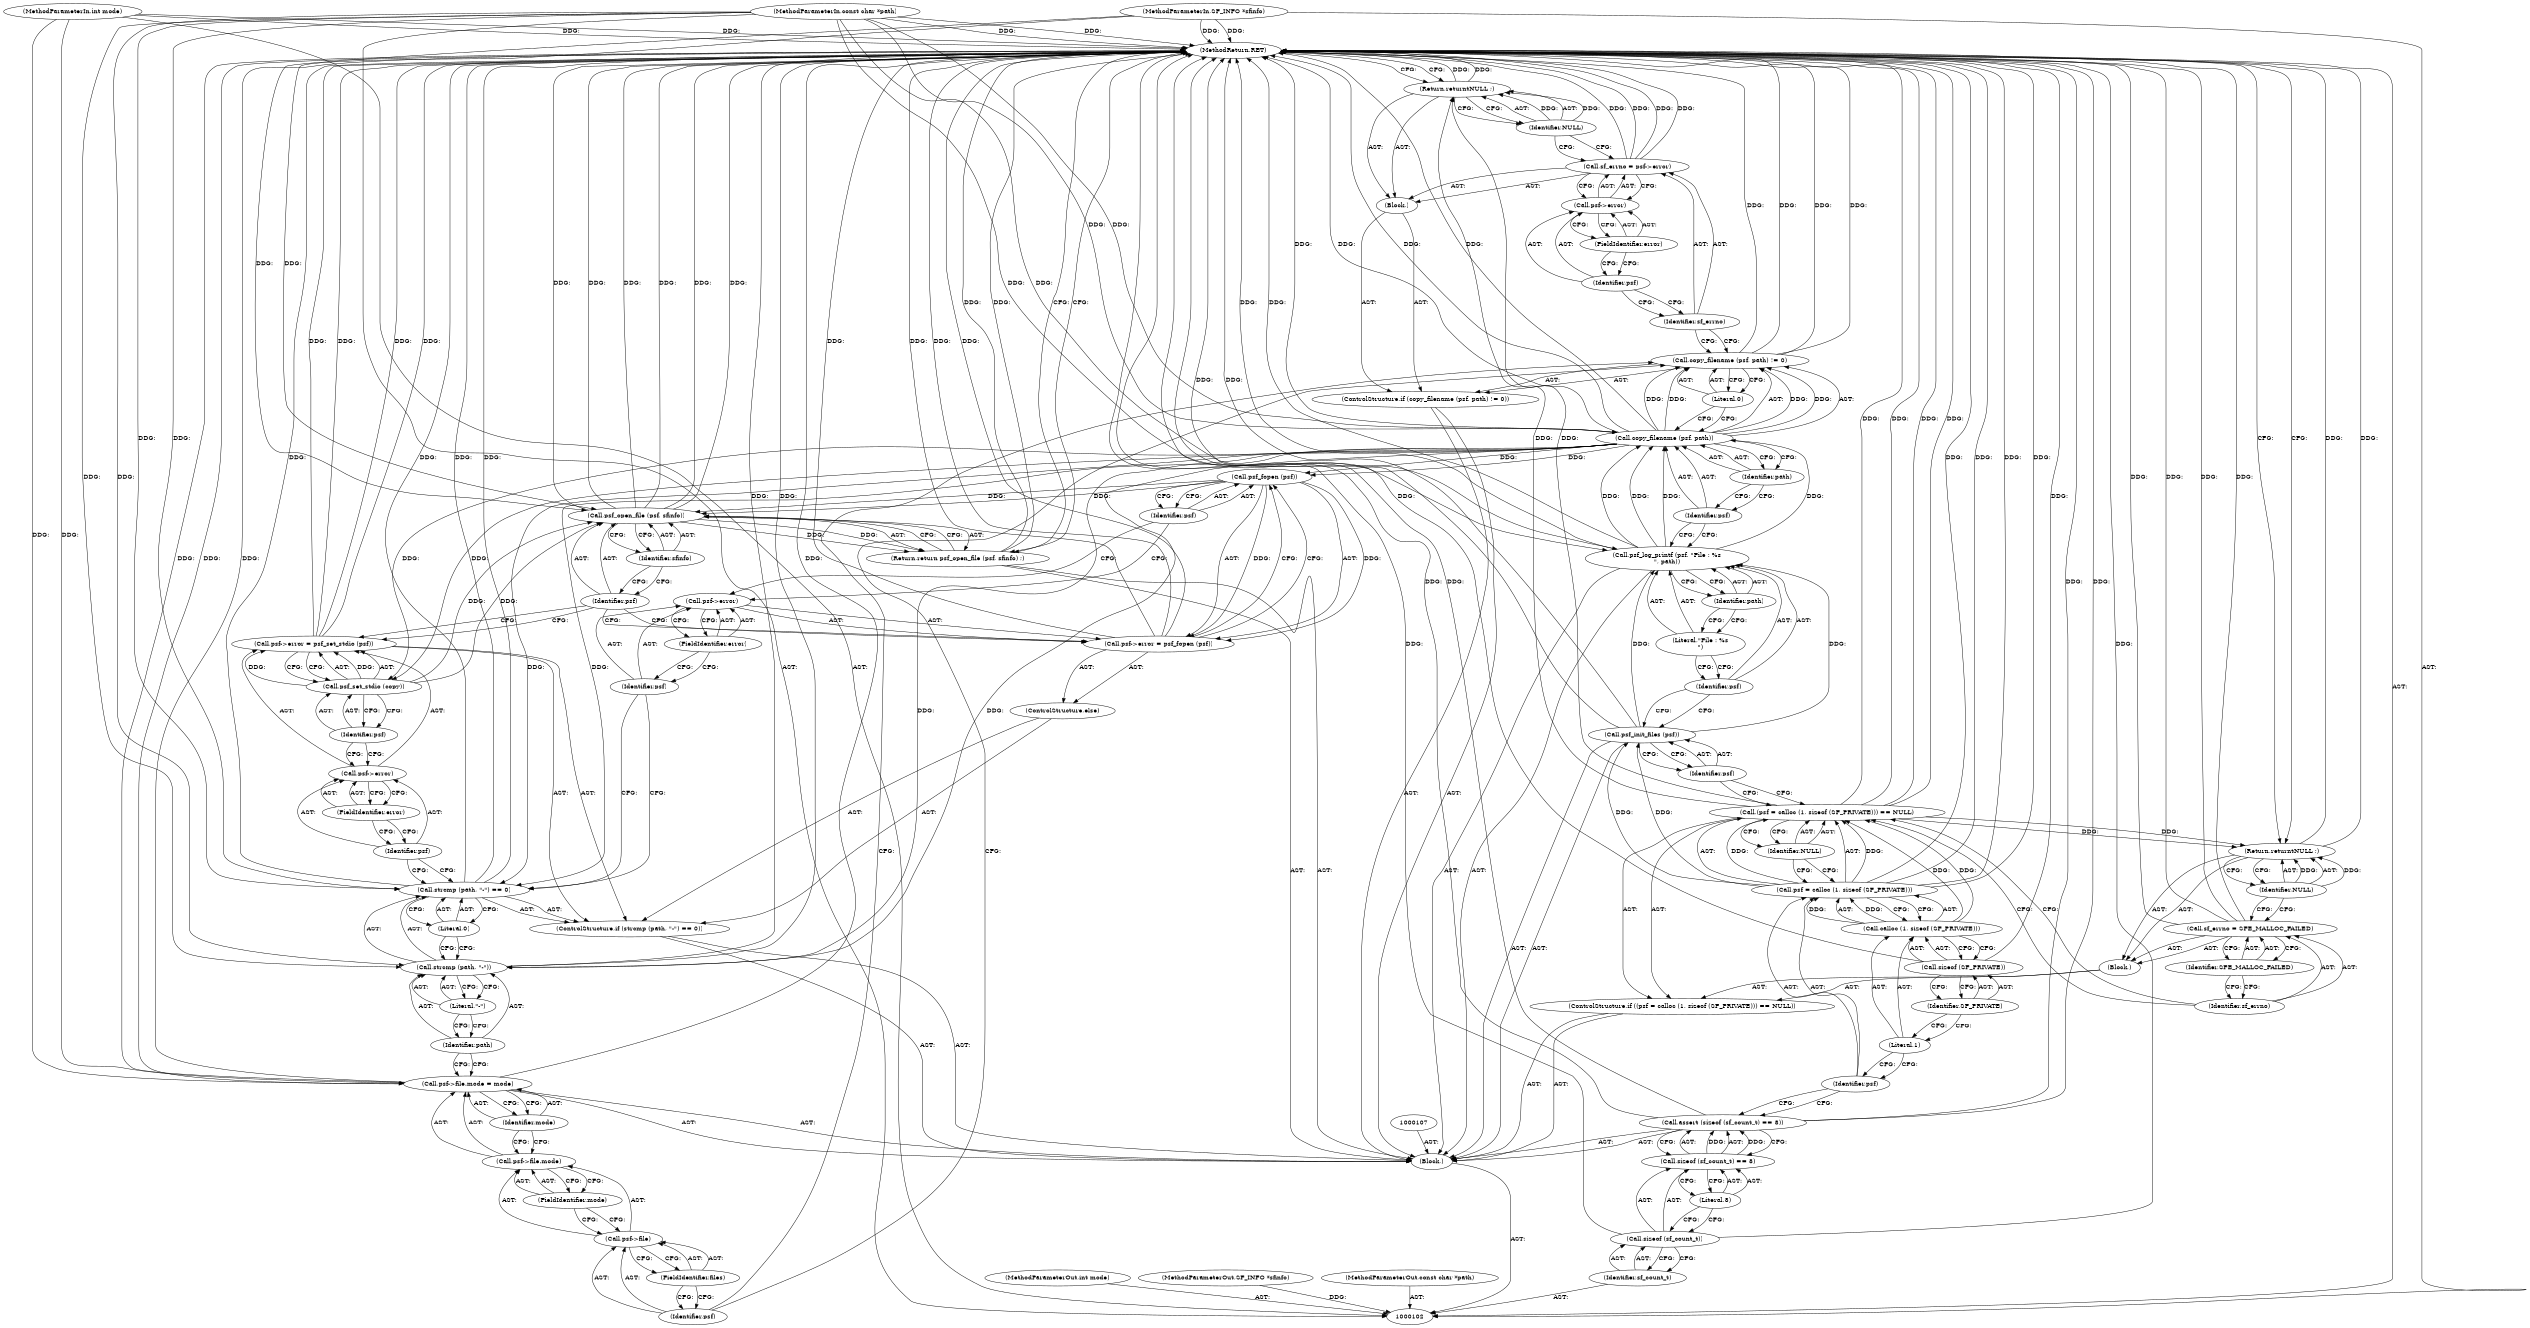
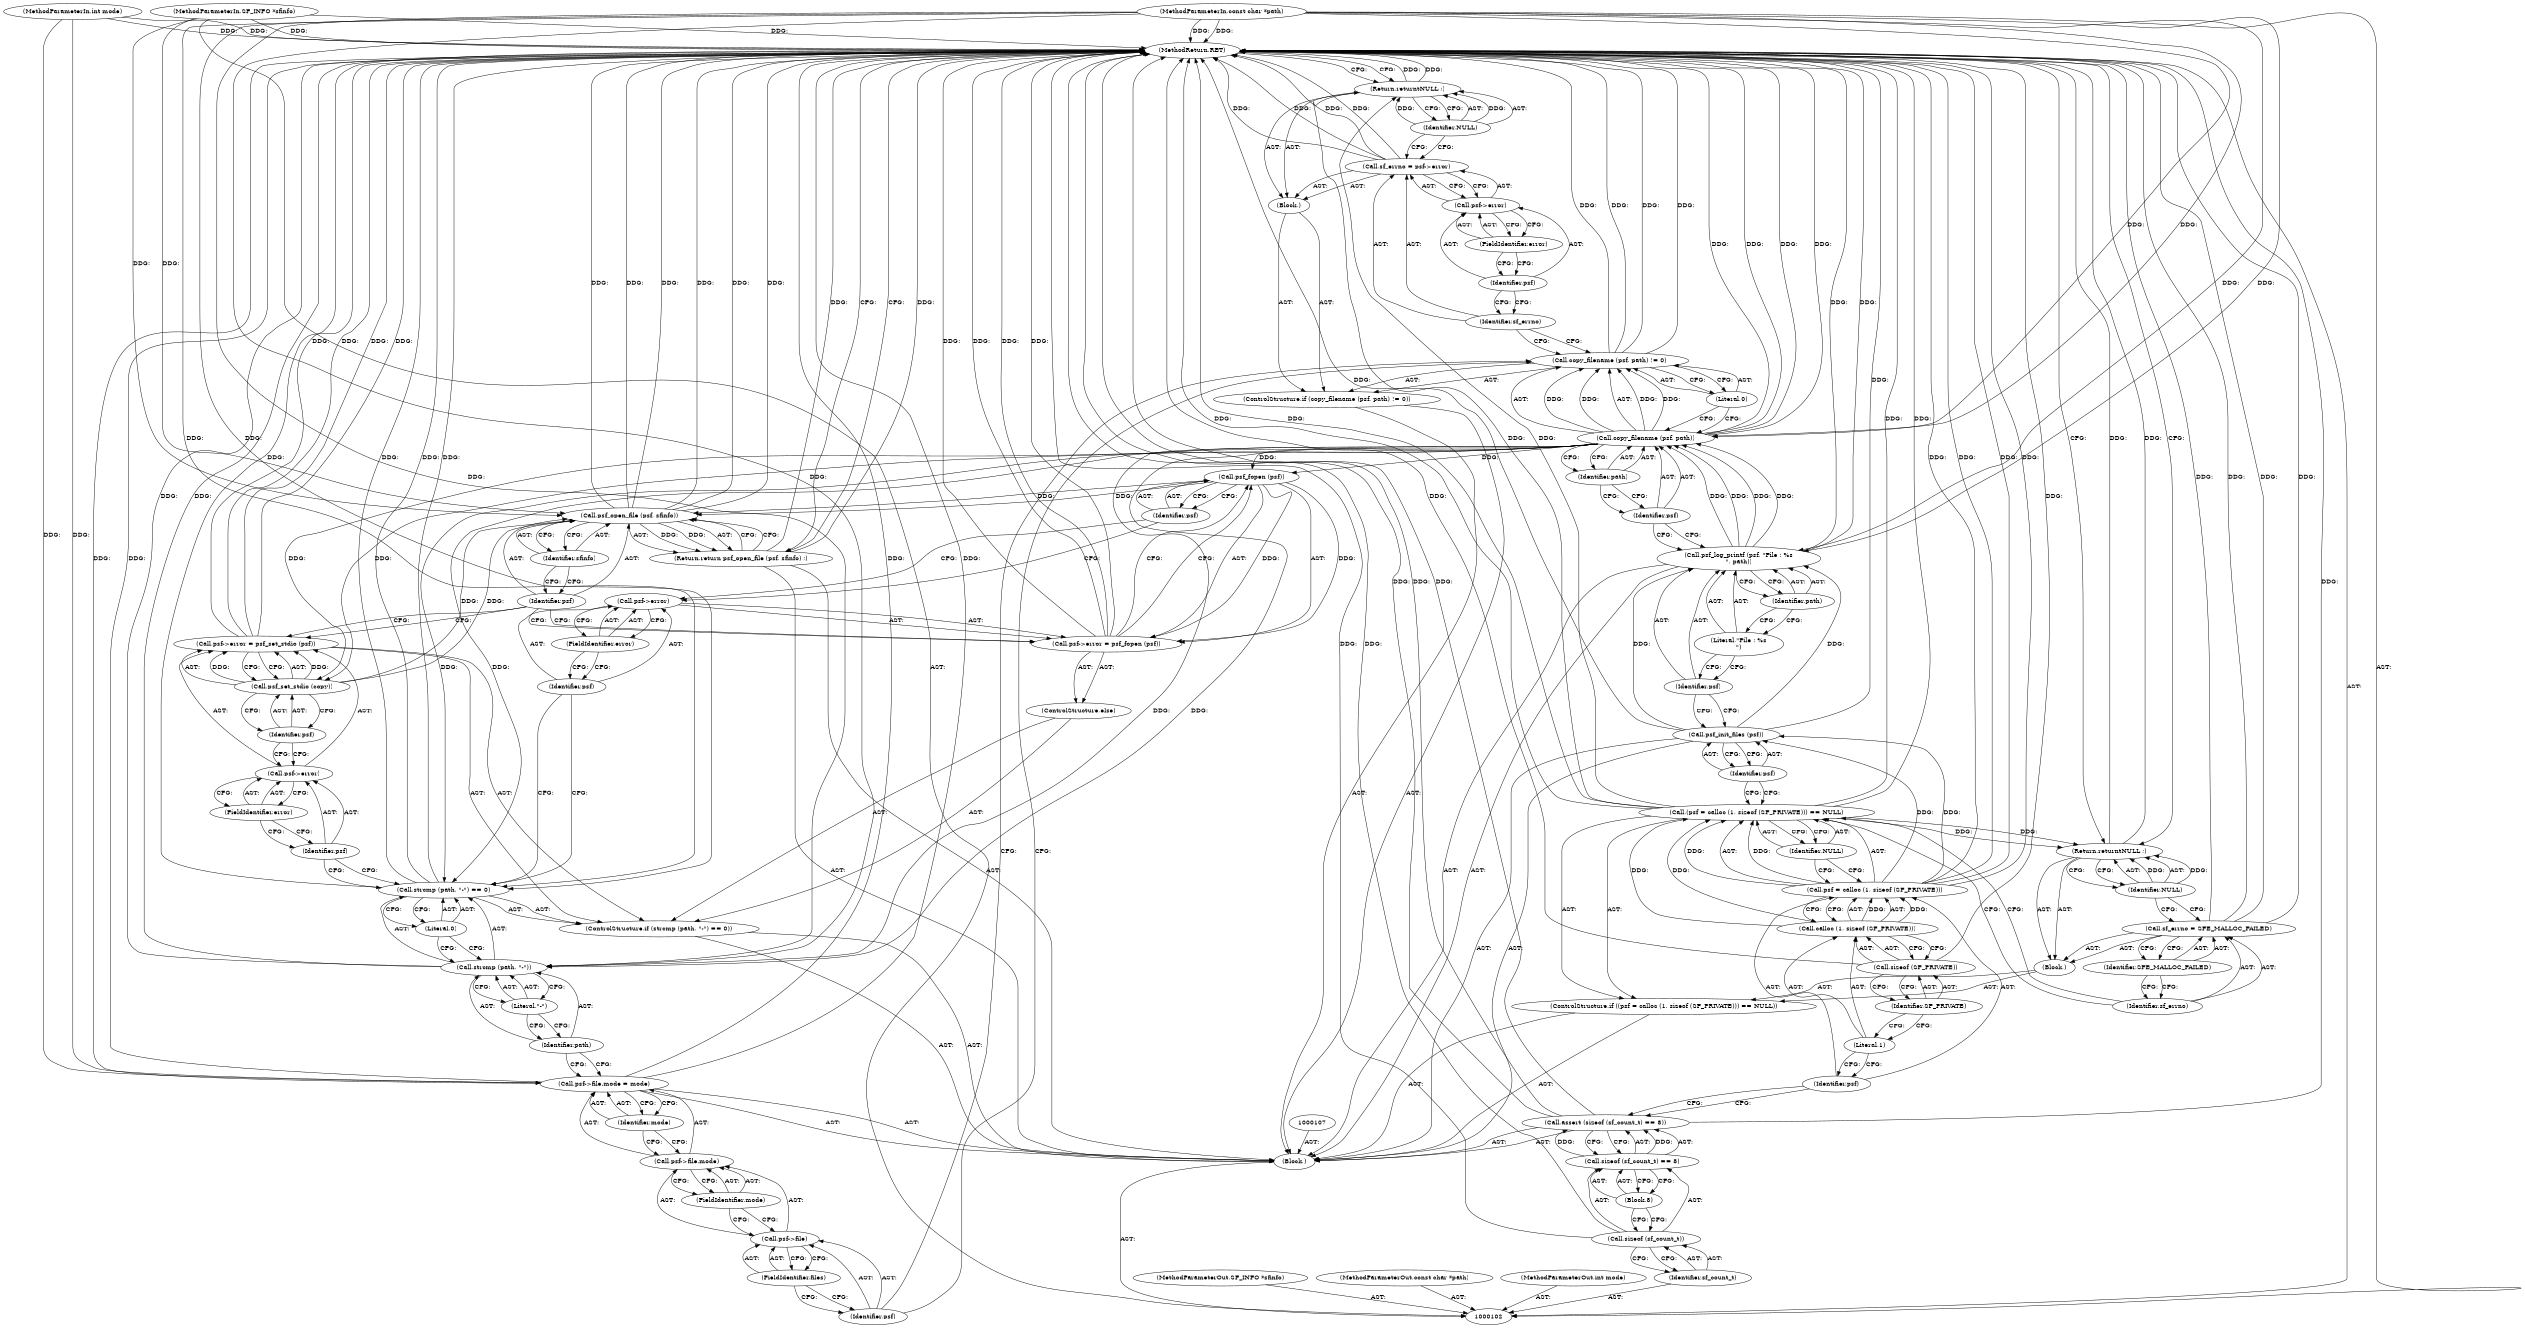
(812, 594) -> none
(1715, 1200) -> (1639, 1200)
(1339, 1297) -> (1380, 1297)
